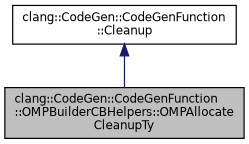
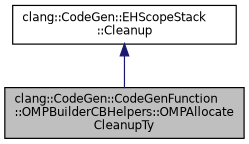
(124, 25) -> (124, 25)
